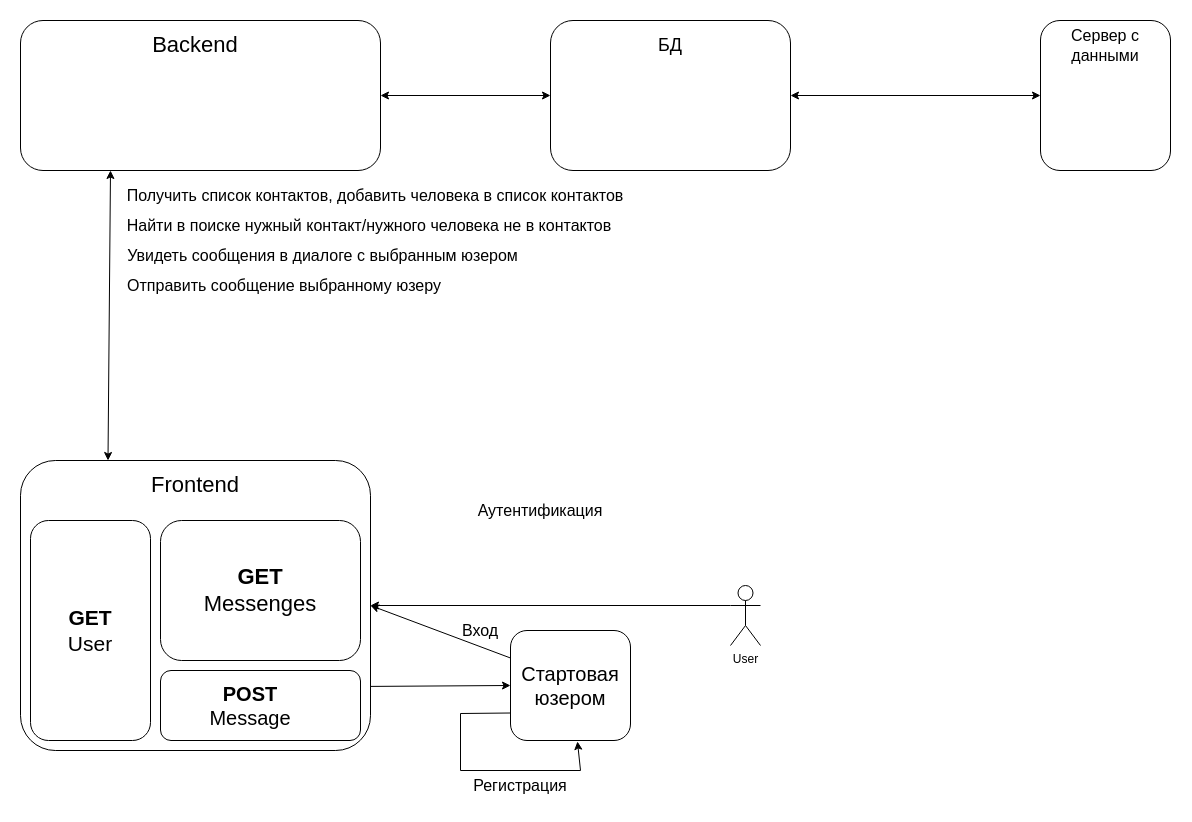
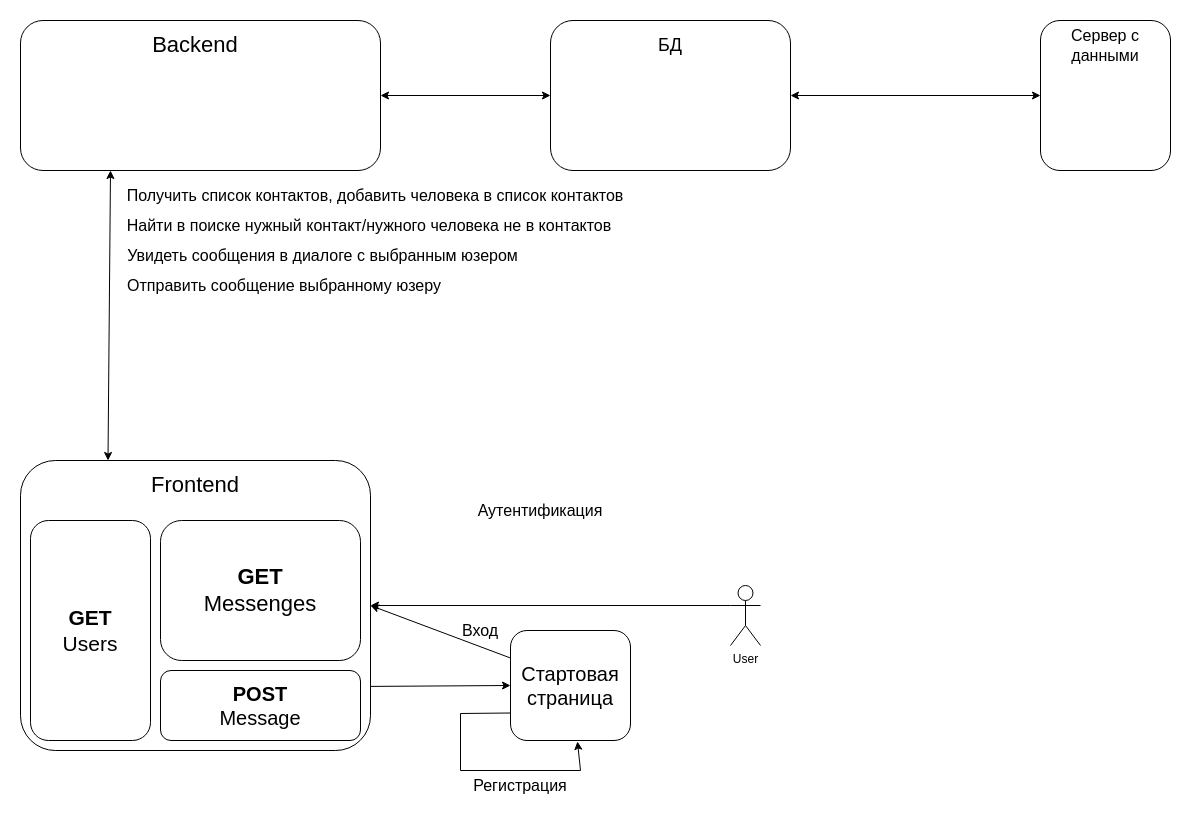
(91, 631) -> (91, 631)
(571, 686) -> (571, 686)
(251, 706) -> (261, 706)
